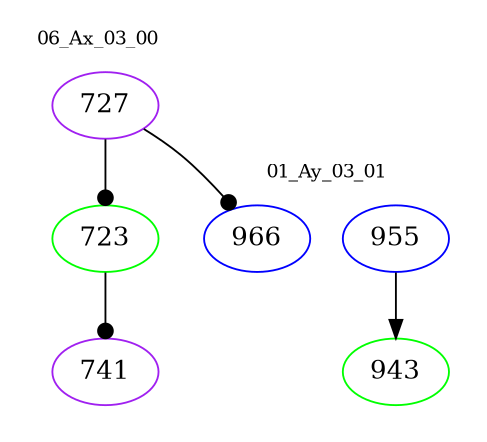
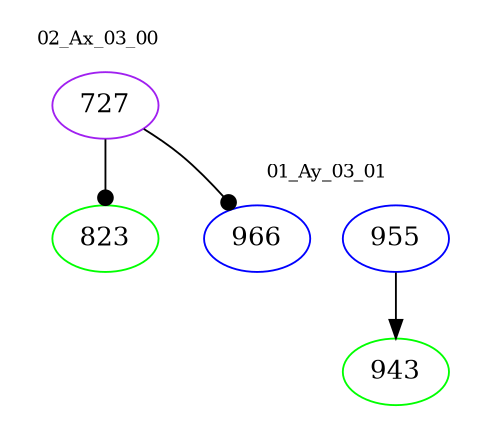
(98, 40) -> (98, 40)
(105, 239) -> (105, 239)
(105, 372) -> none
